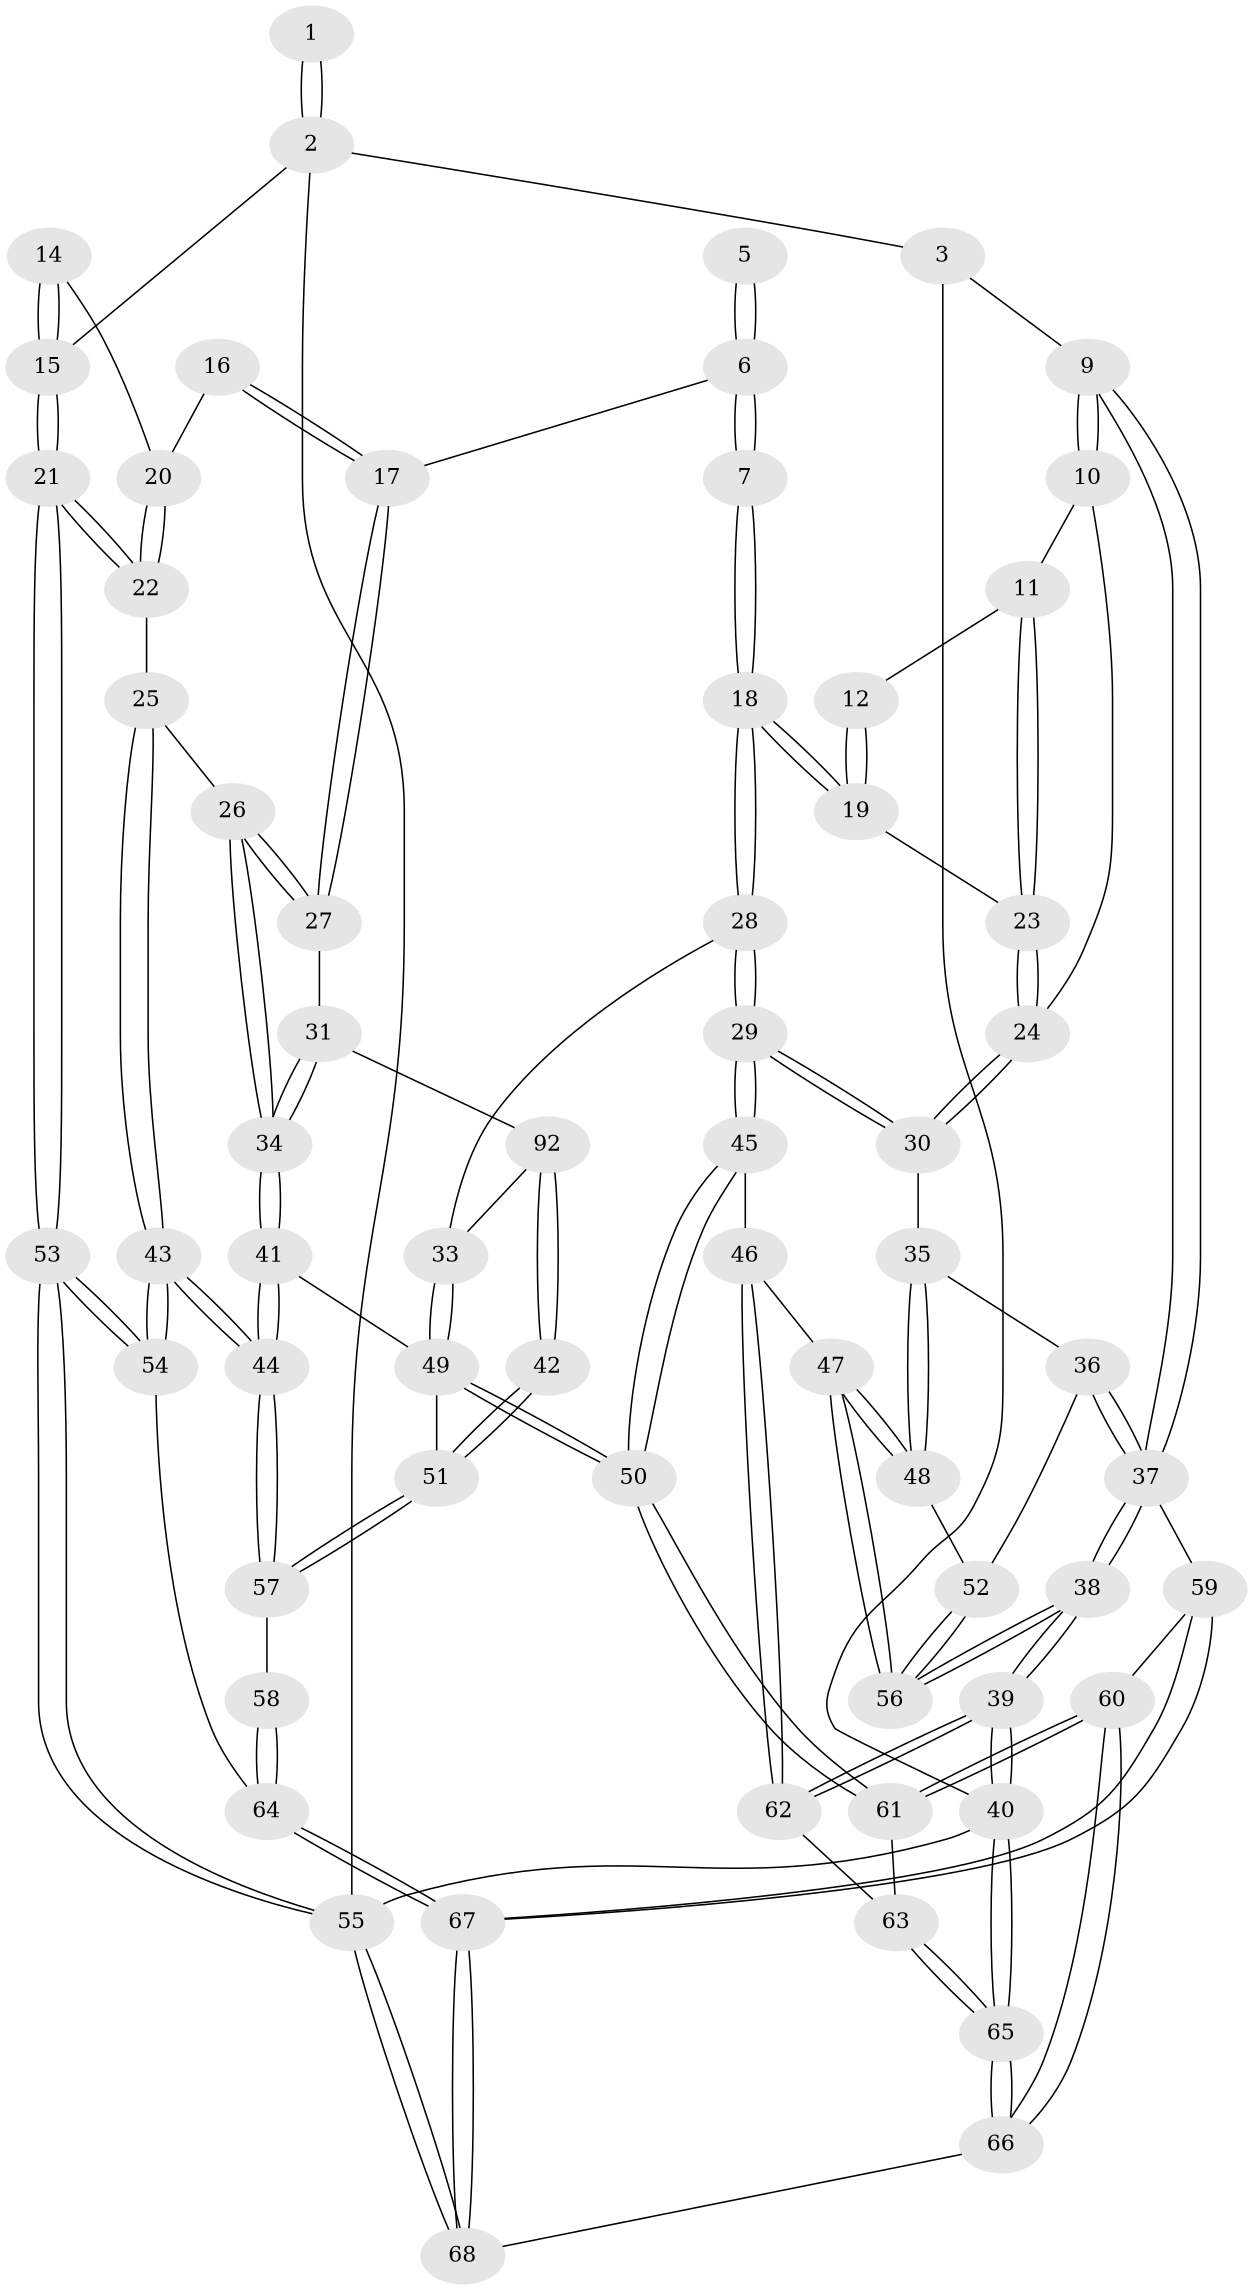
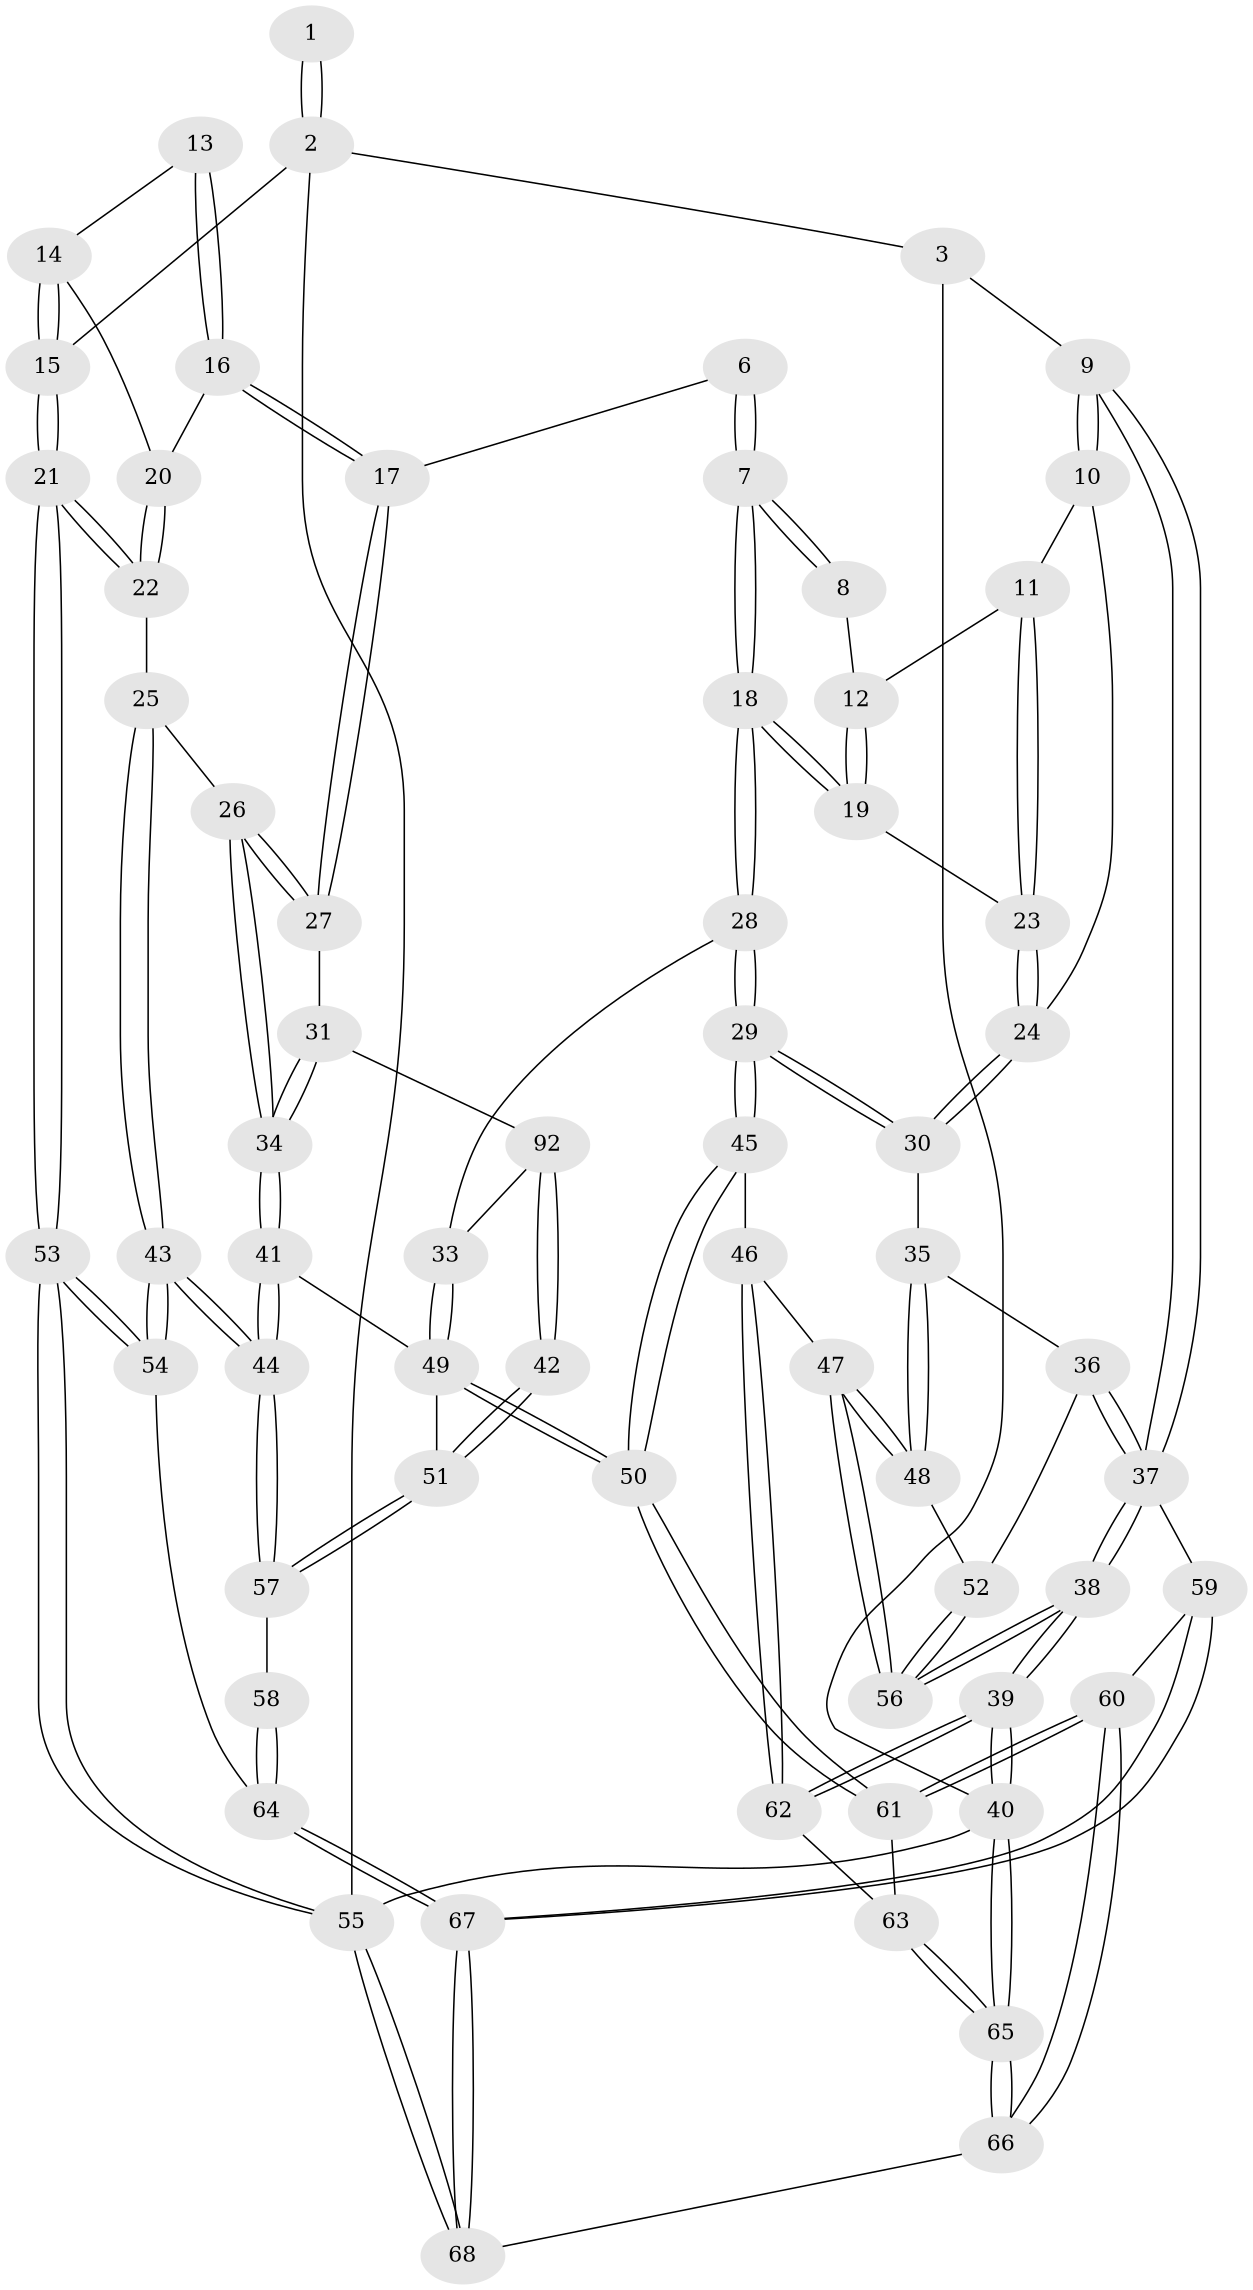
none -> (201, 145)
(745, 256) -> none
none -> (844, 589)
